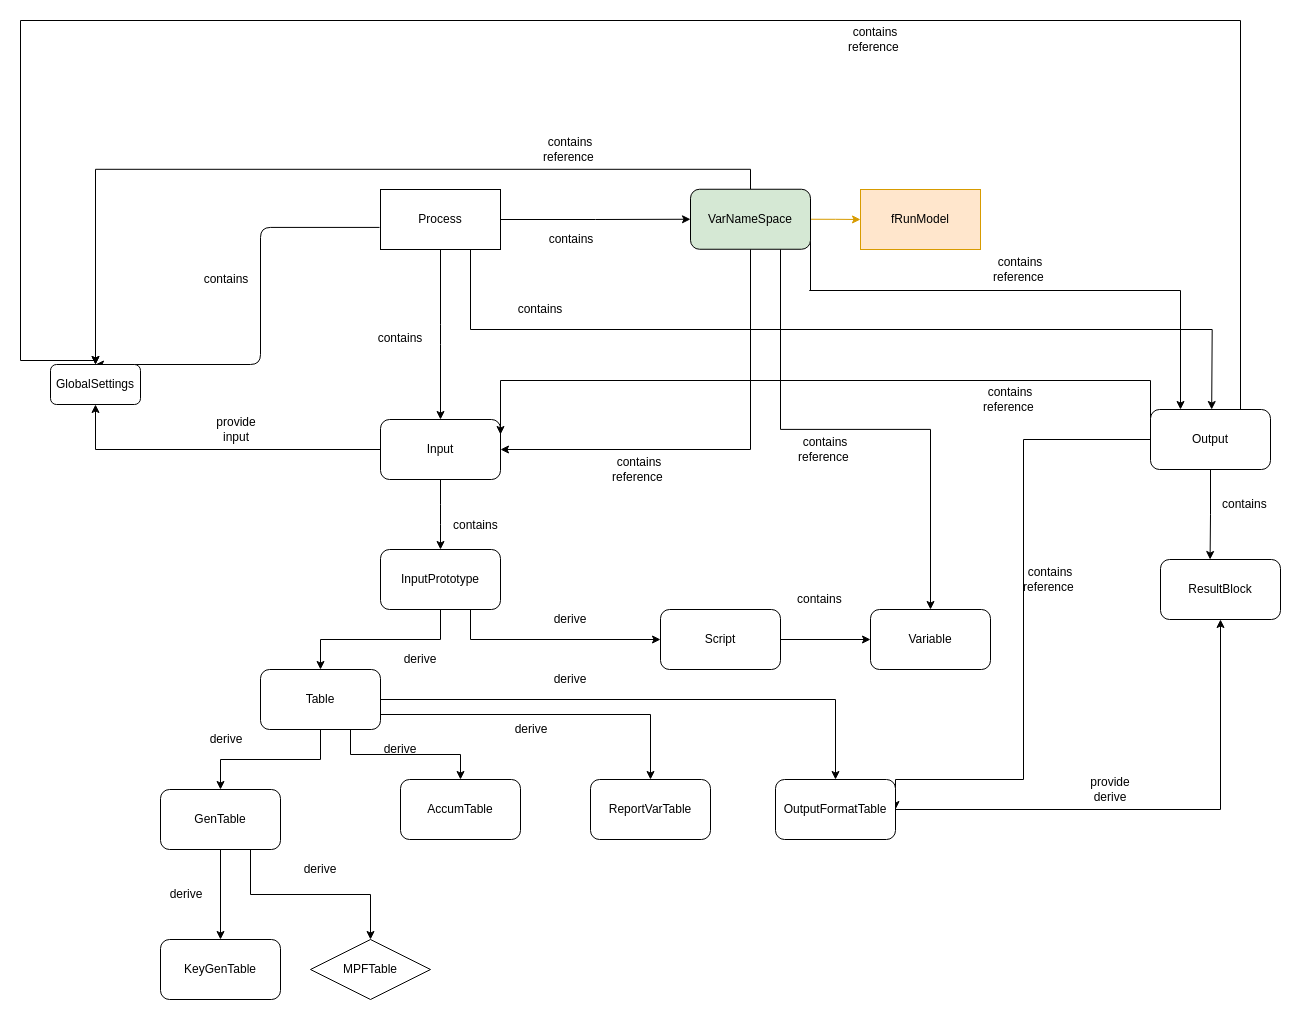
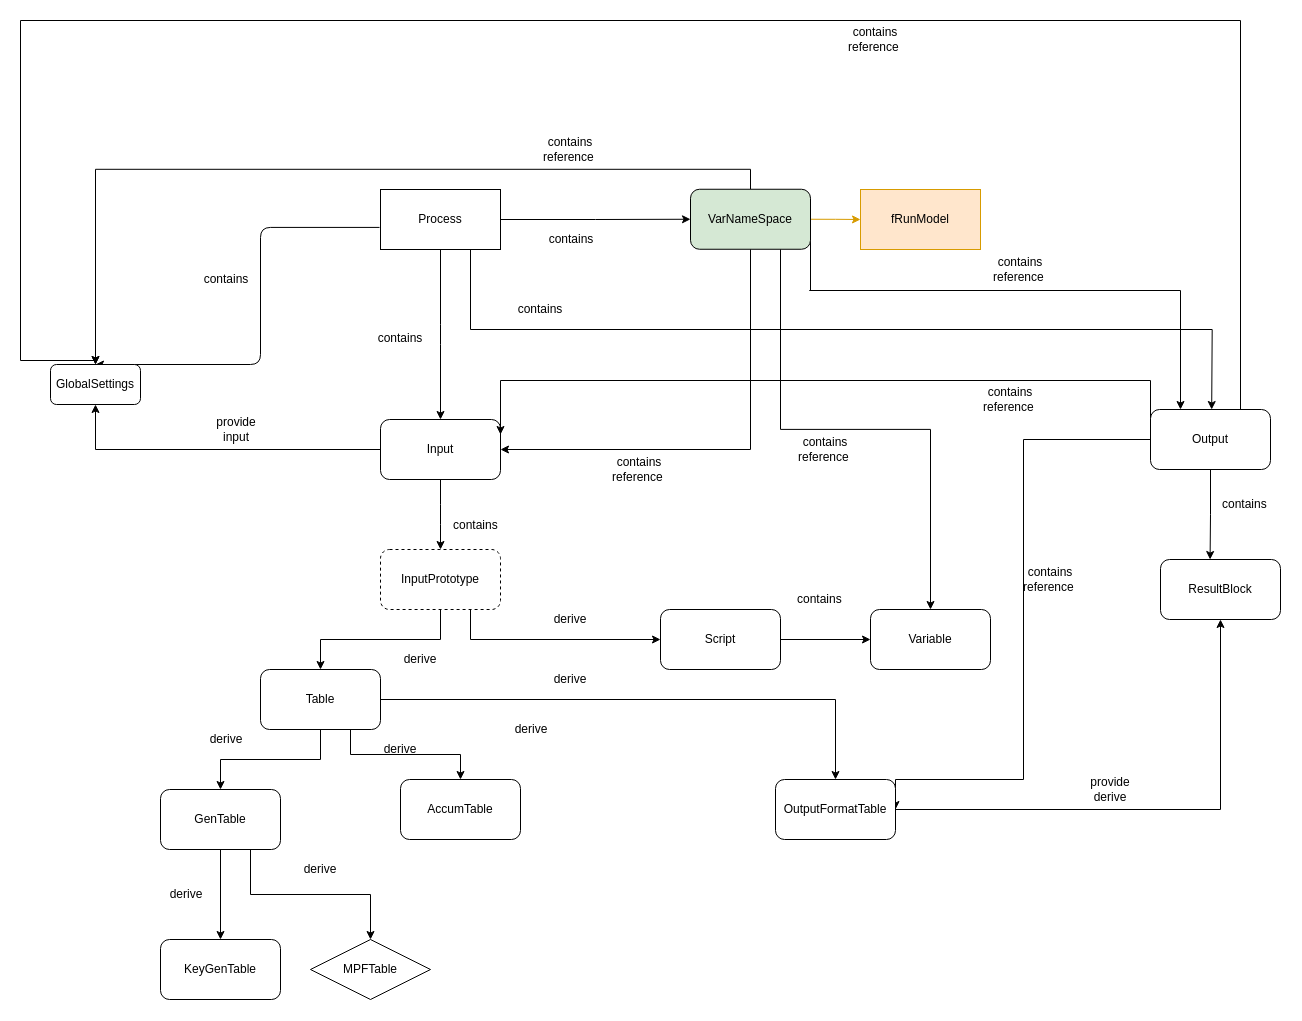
(441, 580) -> (441, 580)
(545, 715) -> none
(651, 810) -> none
